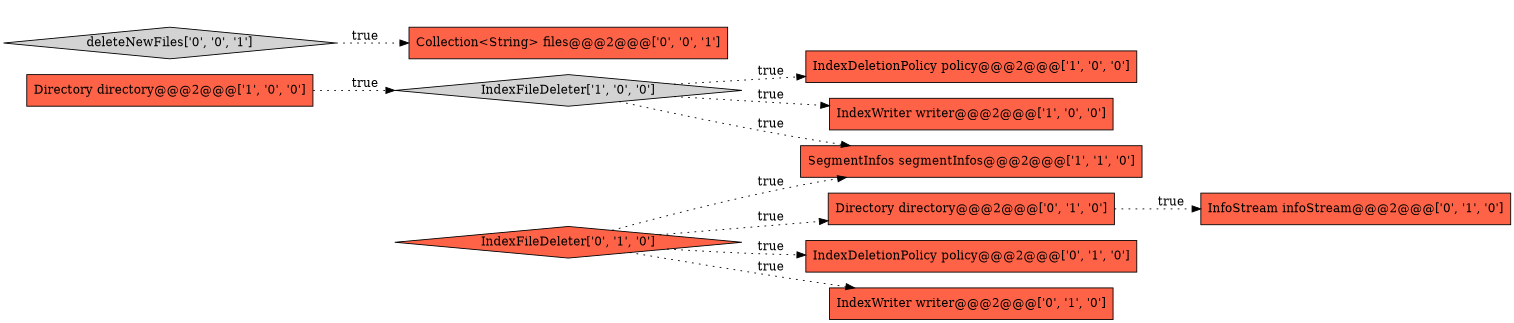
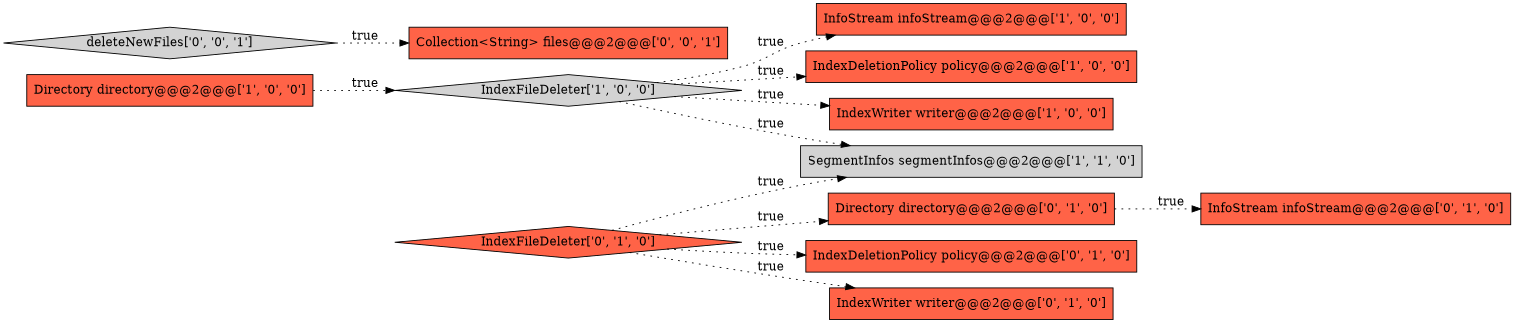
none -> (971, 19)
(971, 162) -> (971, 162)
